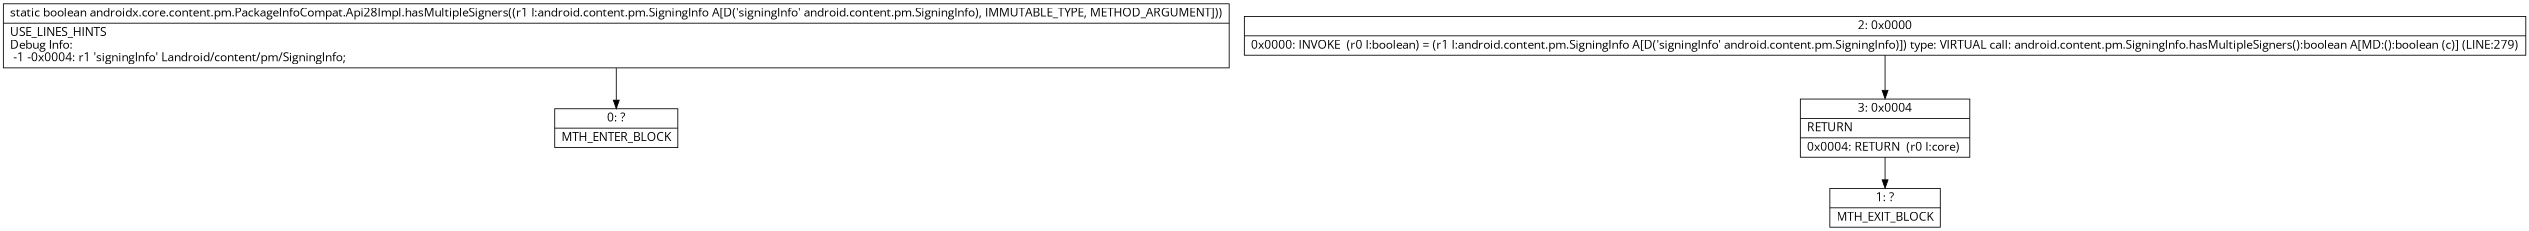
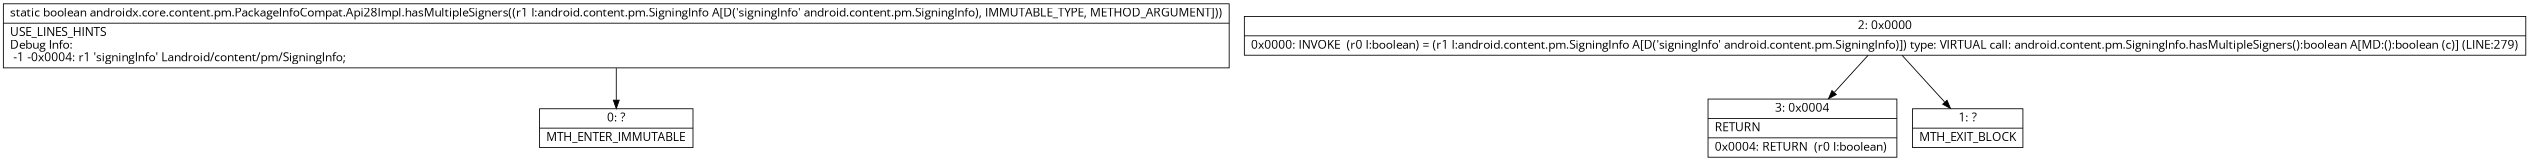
(616, 137) -> (616, 137)
(1885, 147) -> (1802, 147)
(1885, 169) -> (1923, 79)
